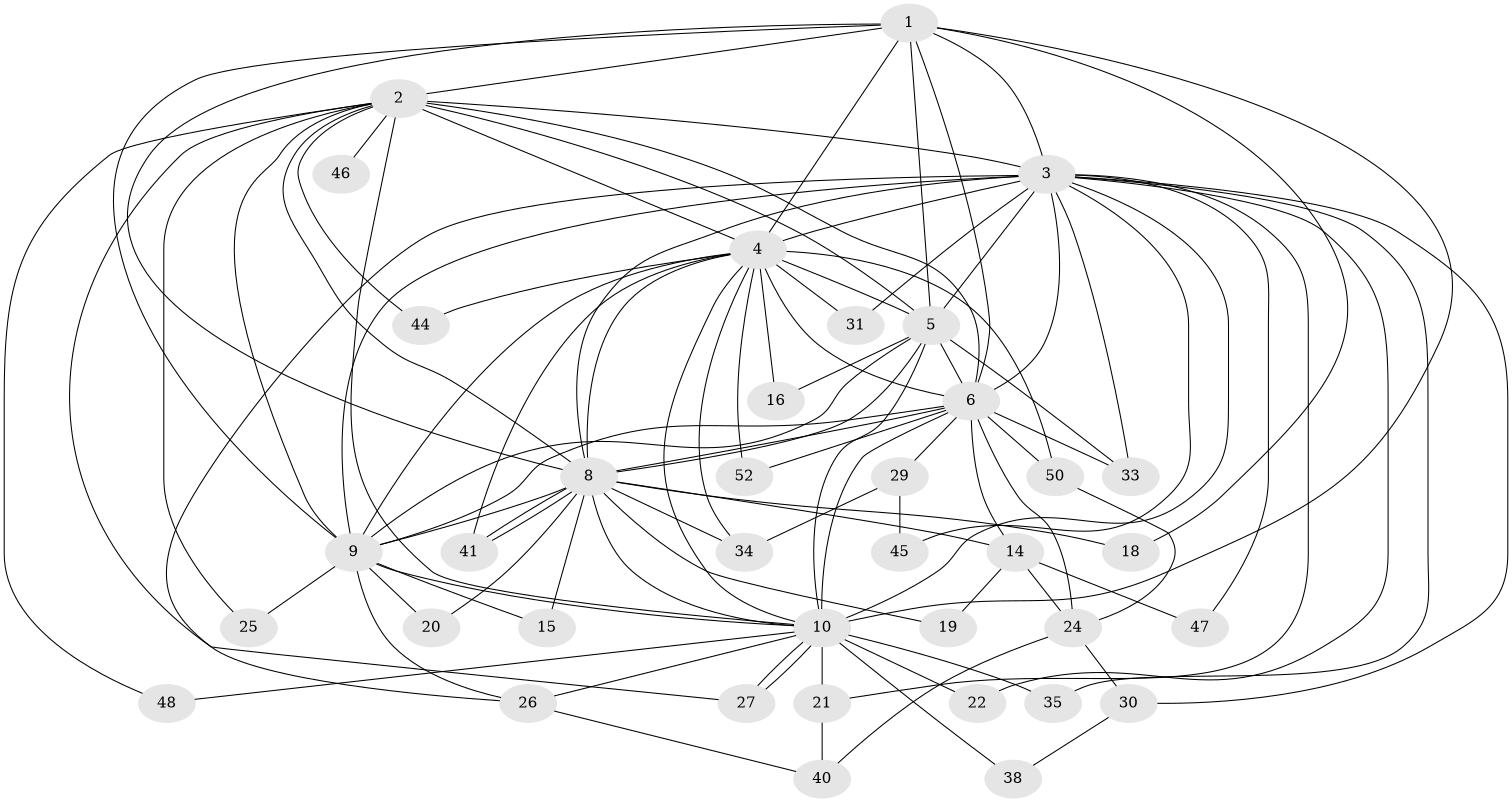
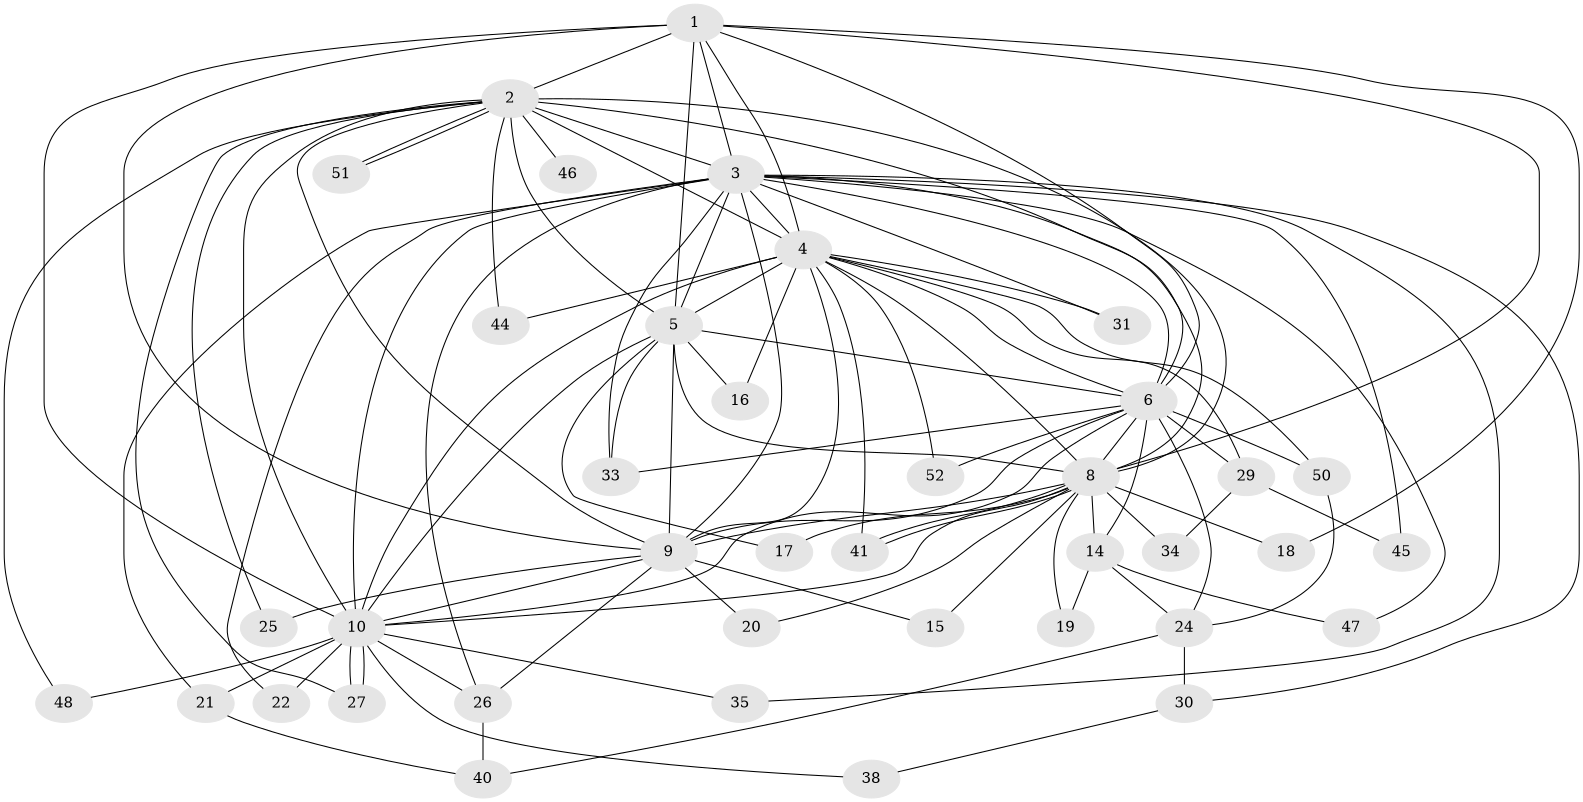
none -> (341, 174)
(703, 401) -> (1049, 344)
none -> (784, 552)
